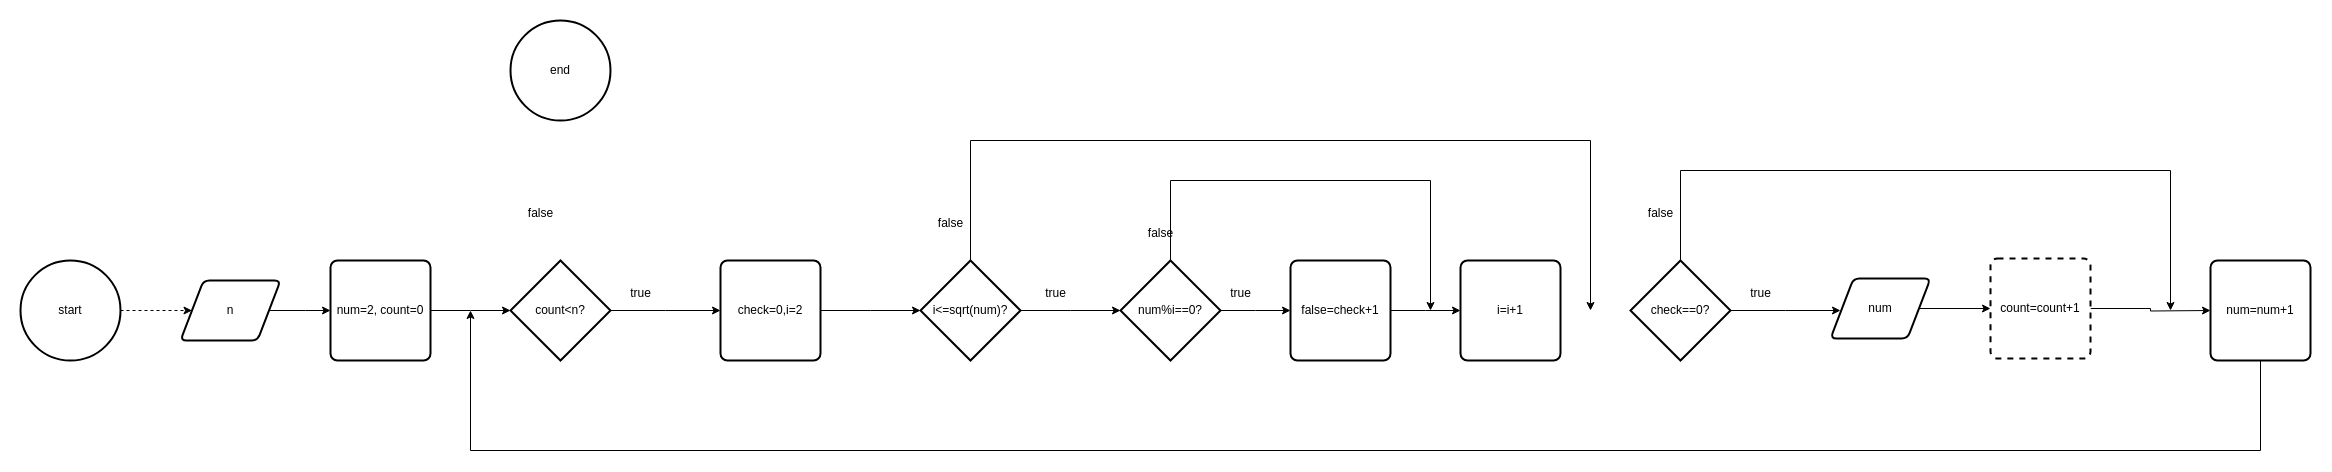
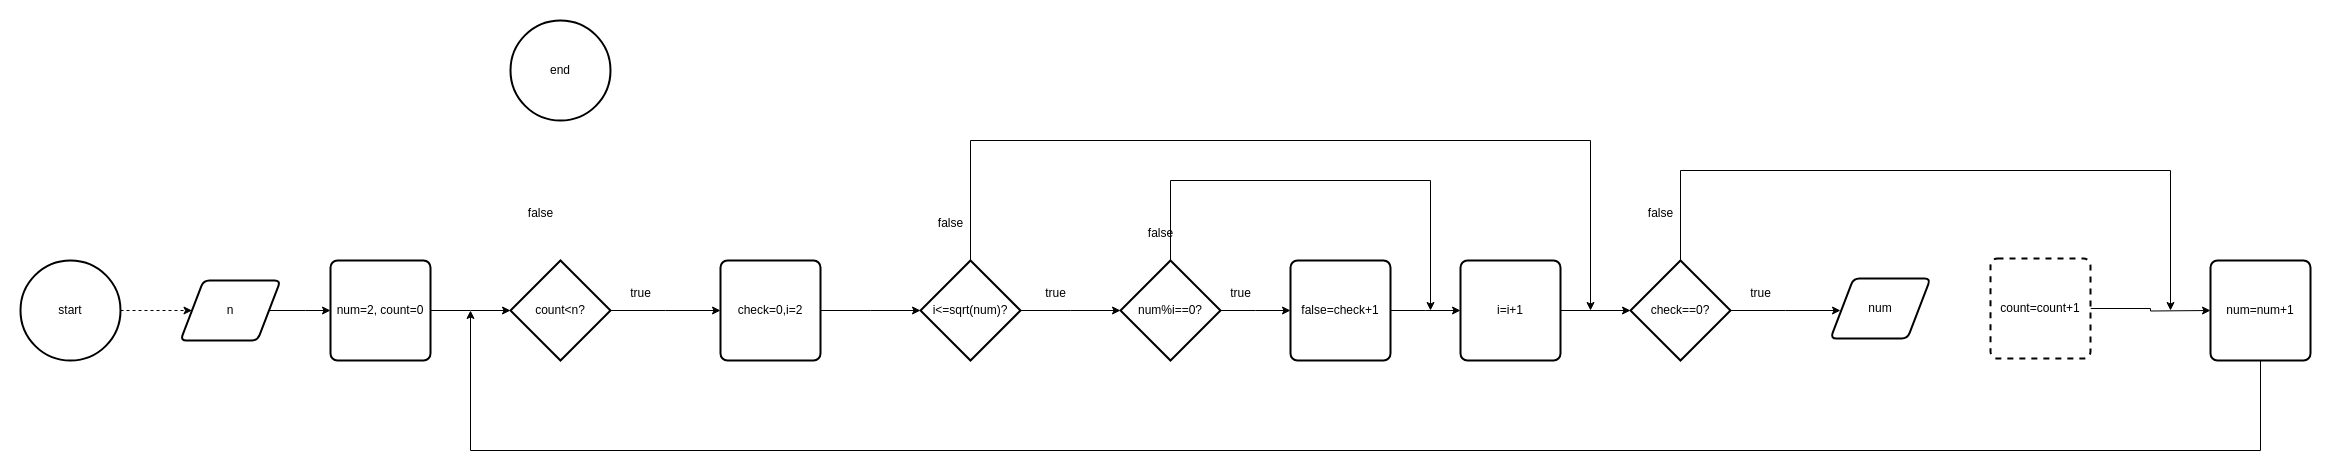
(1951, 309) -> none
none -> (1592, 311)
